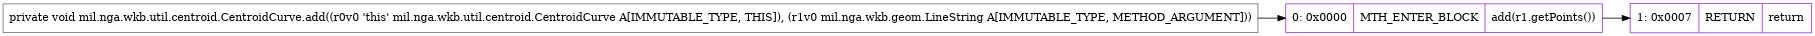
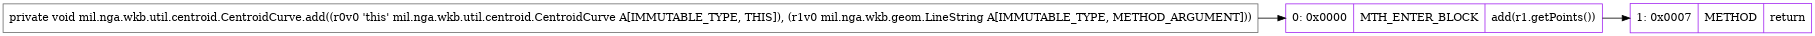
(1730, 18) -> (1731, 18)
